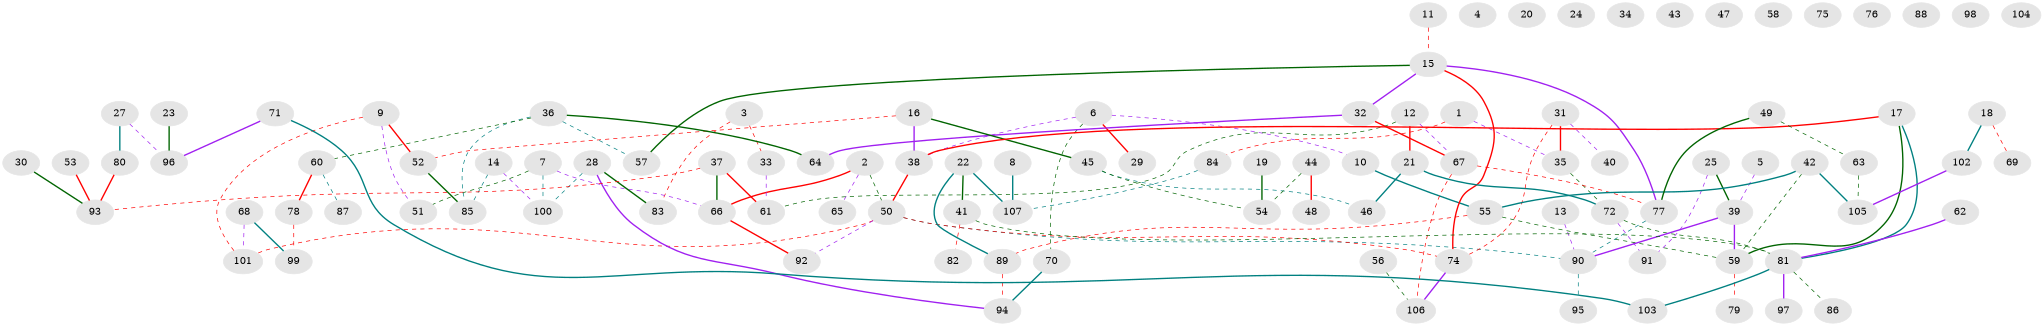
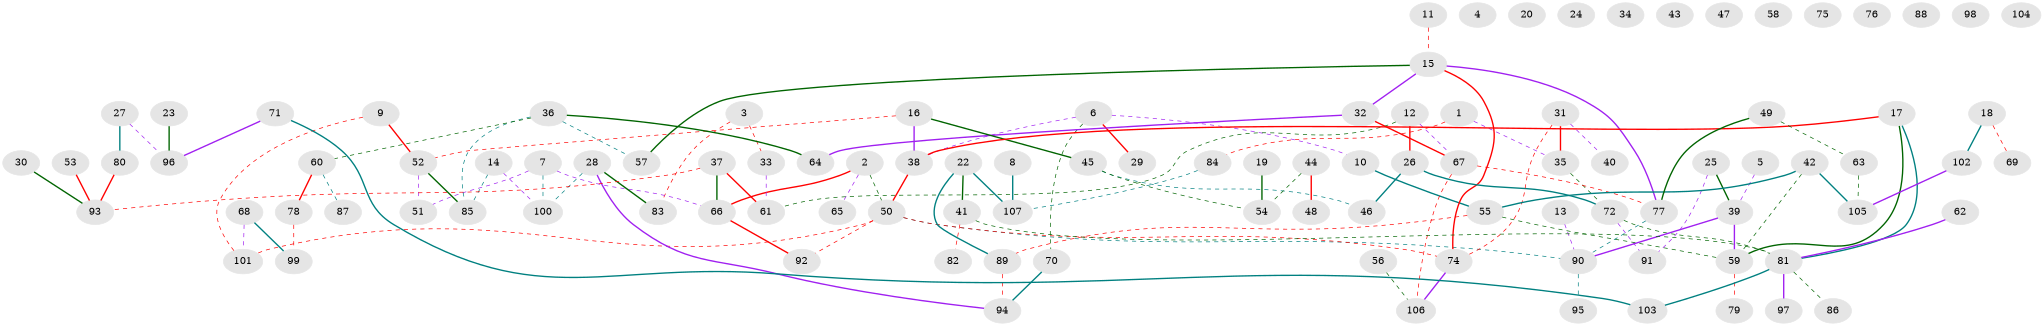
(1410, 163) -> (1410, 163)
(390, 166) -> (418, 188)
(488, 186) -> (488, 186)
(844, 237) -> (844, 237)
